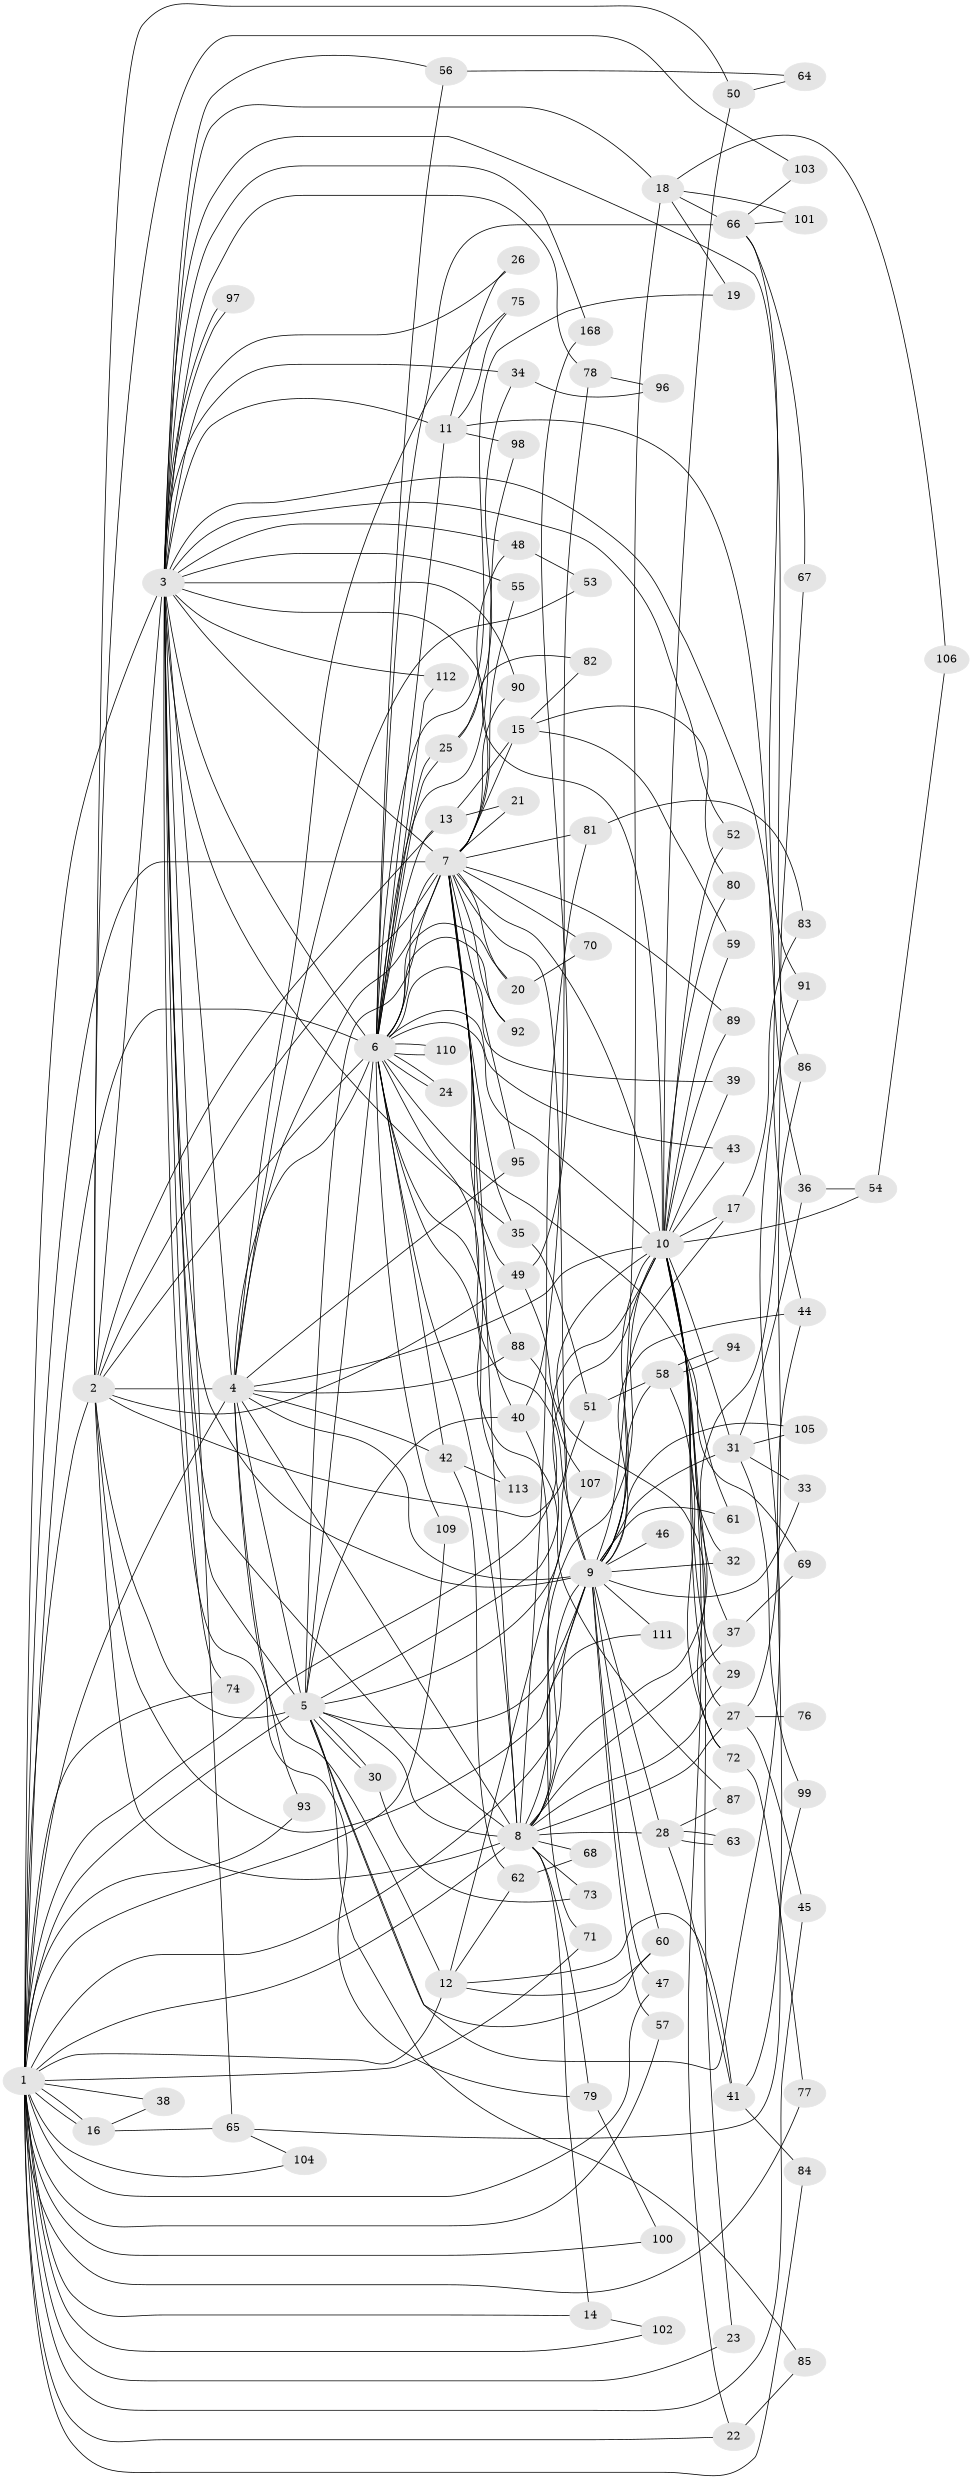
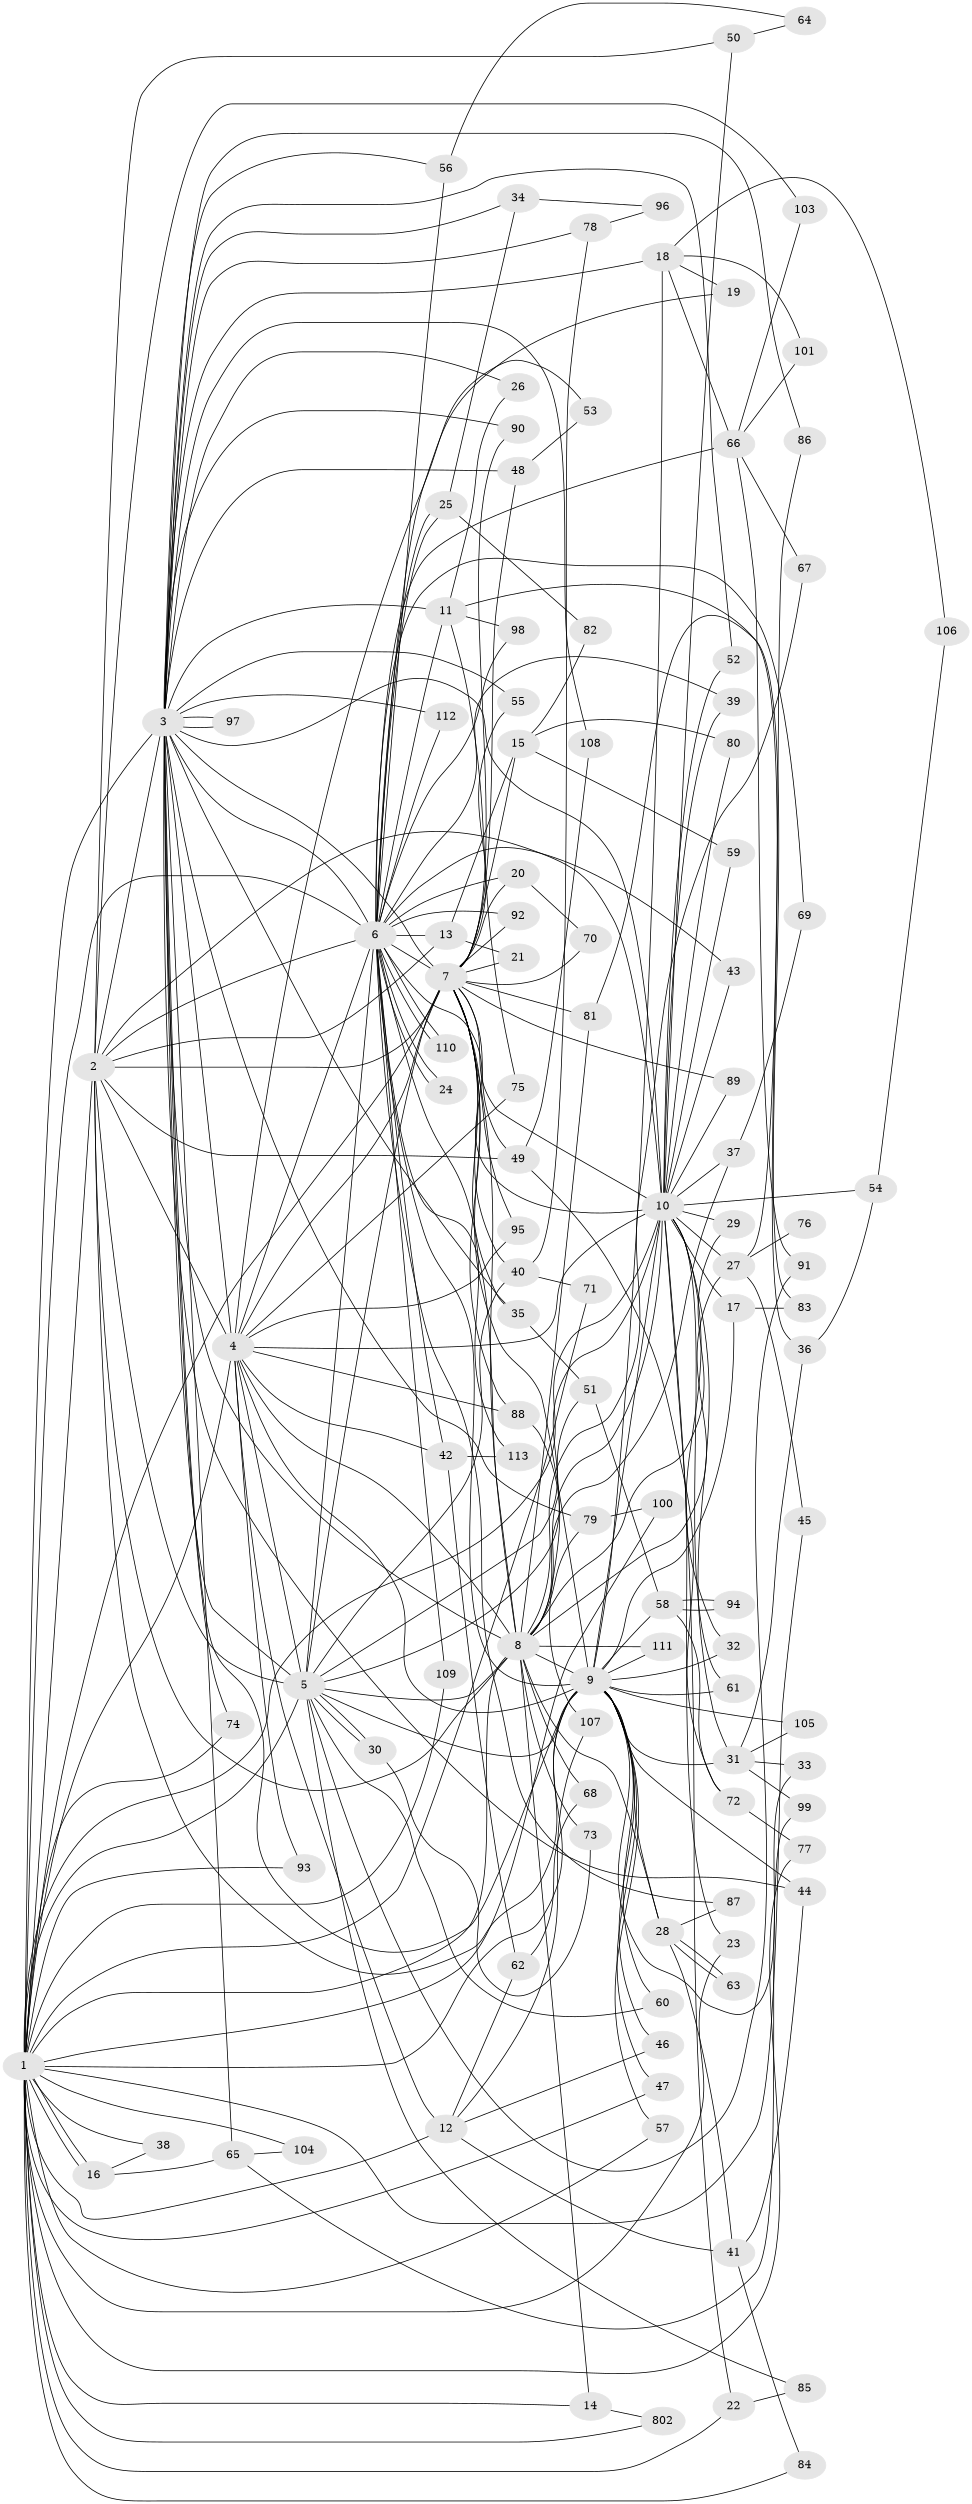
(591, 332) -> (591, 744)
(569, 1994) -> (555, 2087)
(663, 2330) -> (663, 2421)
